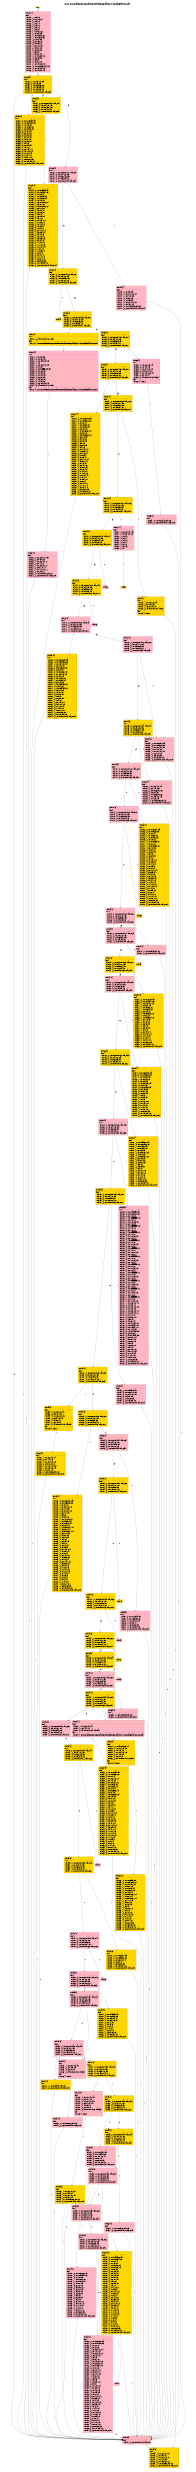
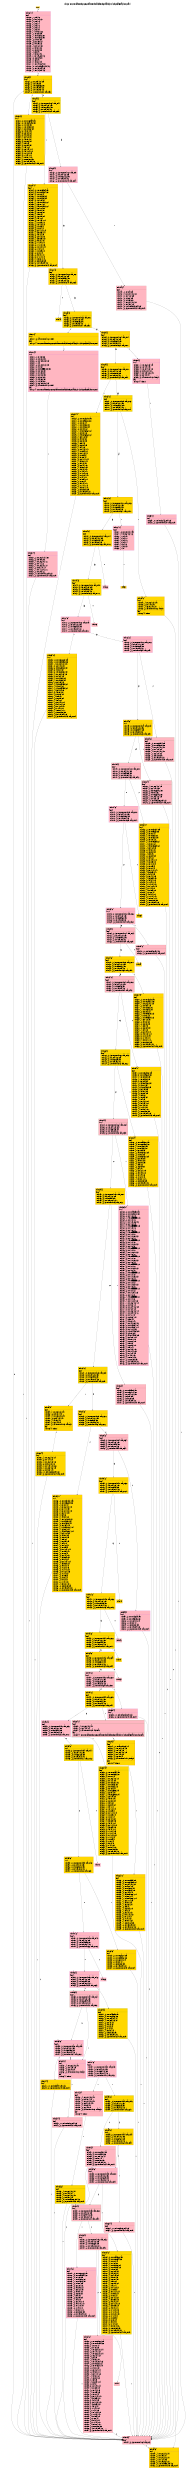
(70, 125) -> (54, 140)
(85, 2058) -> (70, 2058)
(102, 2069) -> (102, 2069)
